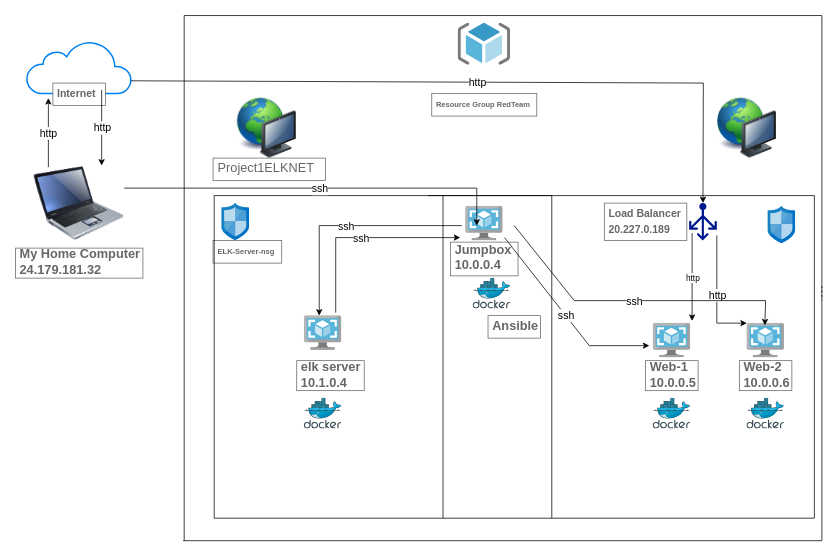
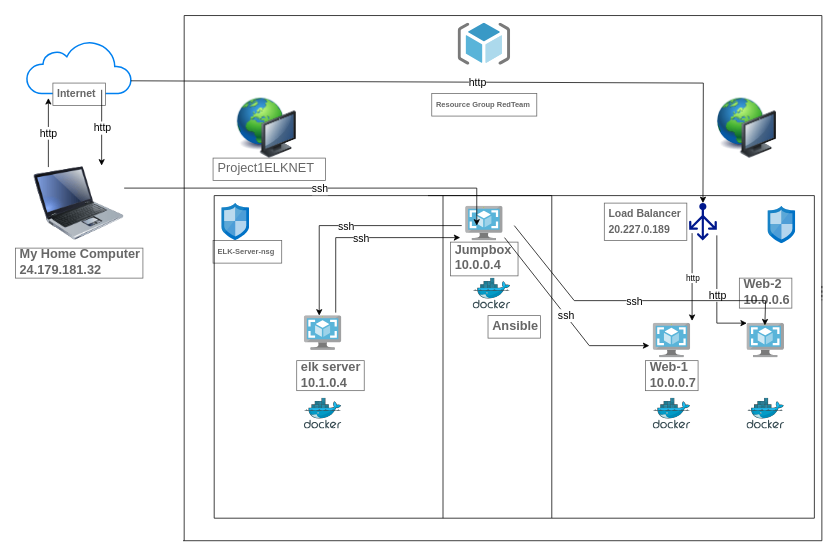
(673, 375) -> (673, 375)
(765, 375) -> (765, 293)
